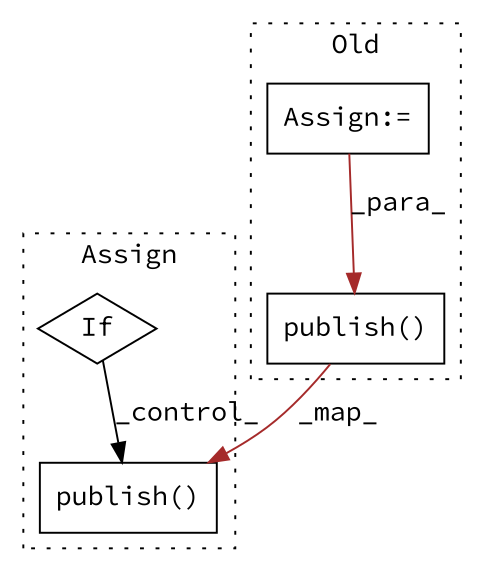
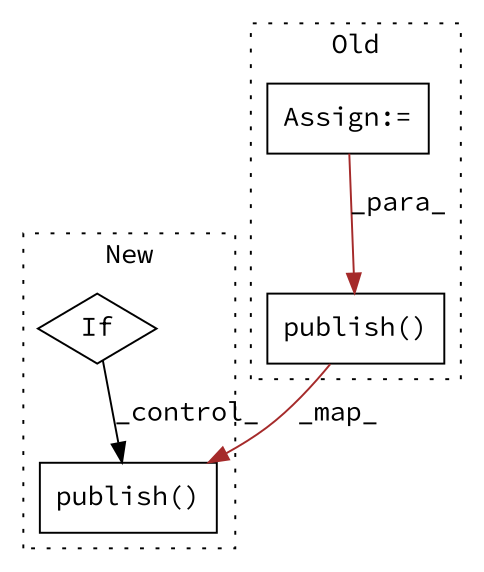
(129, 256) -> (129, 256)
